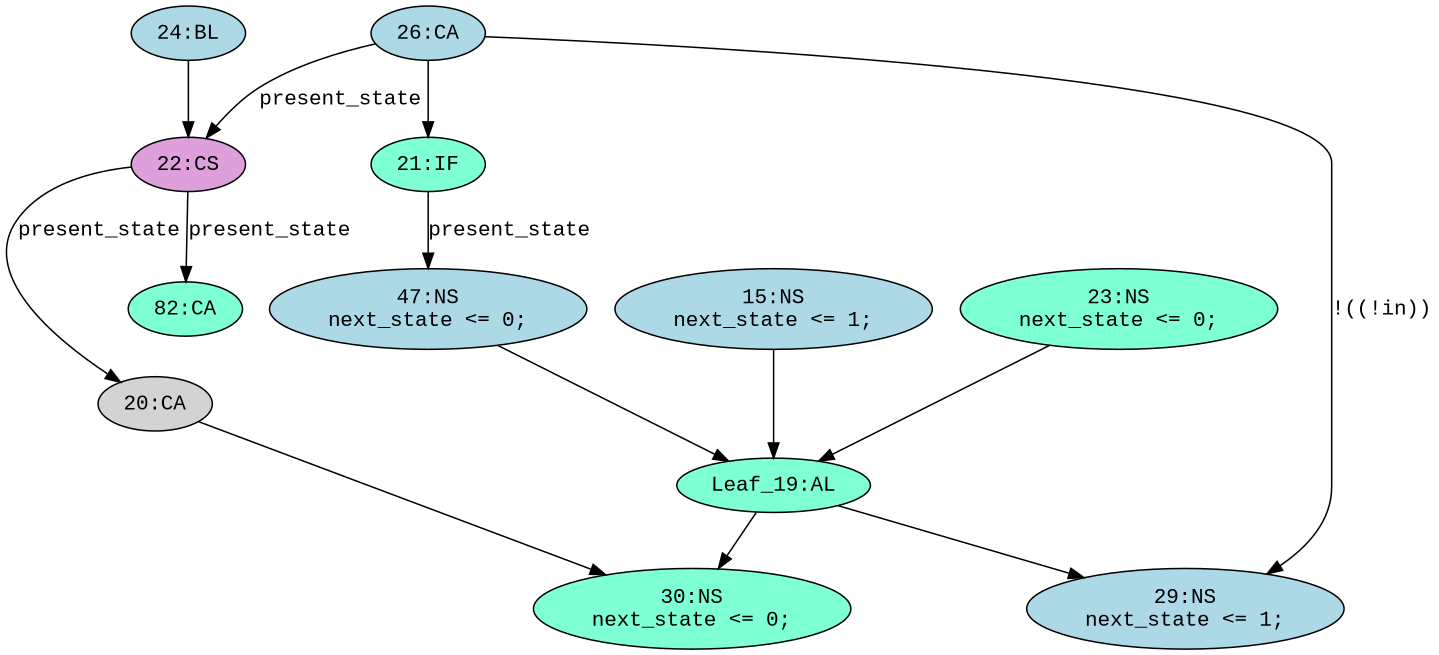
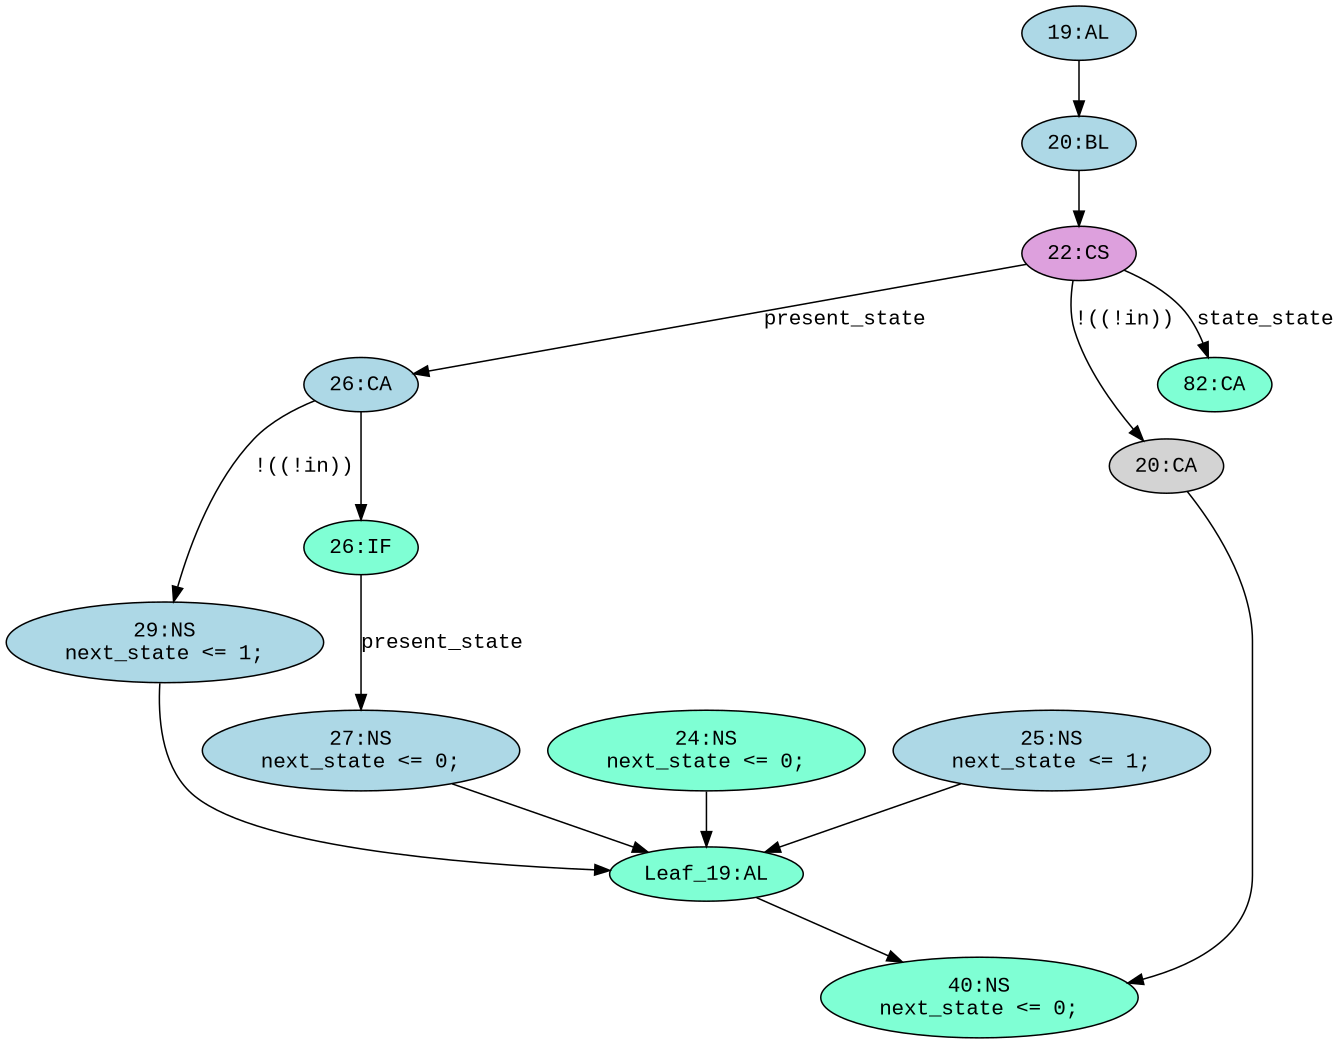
(188, 33) -> (1079, 143)
none -> (1079, 33)
(289, 72) -> (728, 318)
(428, 164) -> (361, 548)
(99, 230) -> (1125, 319)
(270, 230) -> (1265, 319)
(428, 309) -> (361, 751)
(774, 309) -> (1052, 751)
(1119, 309) -> (706, 751)
(954, 539) -> (330, 843)
(692, 609) -> (979, 998)
